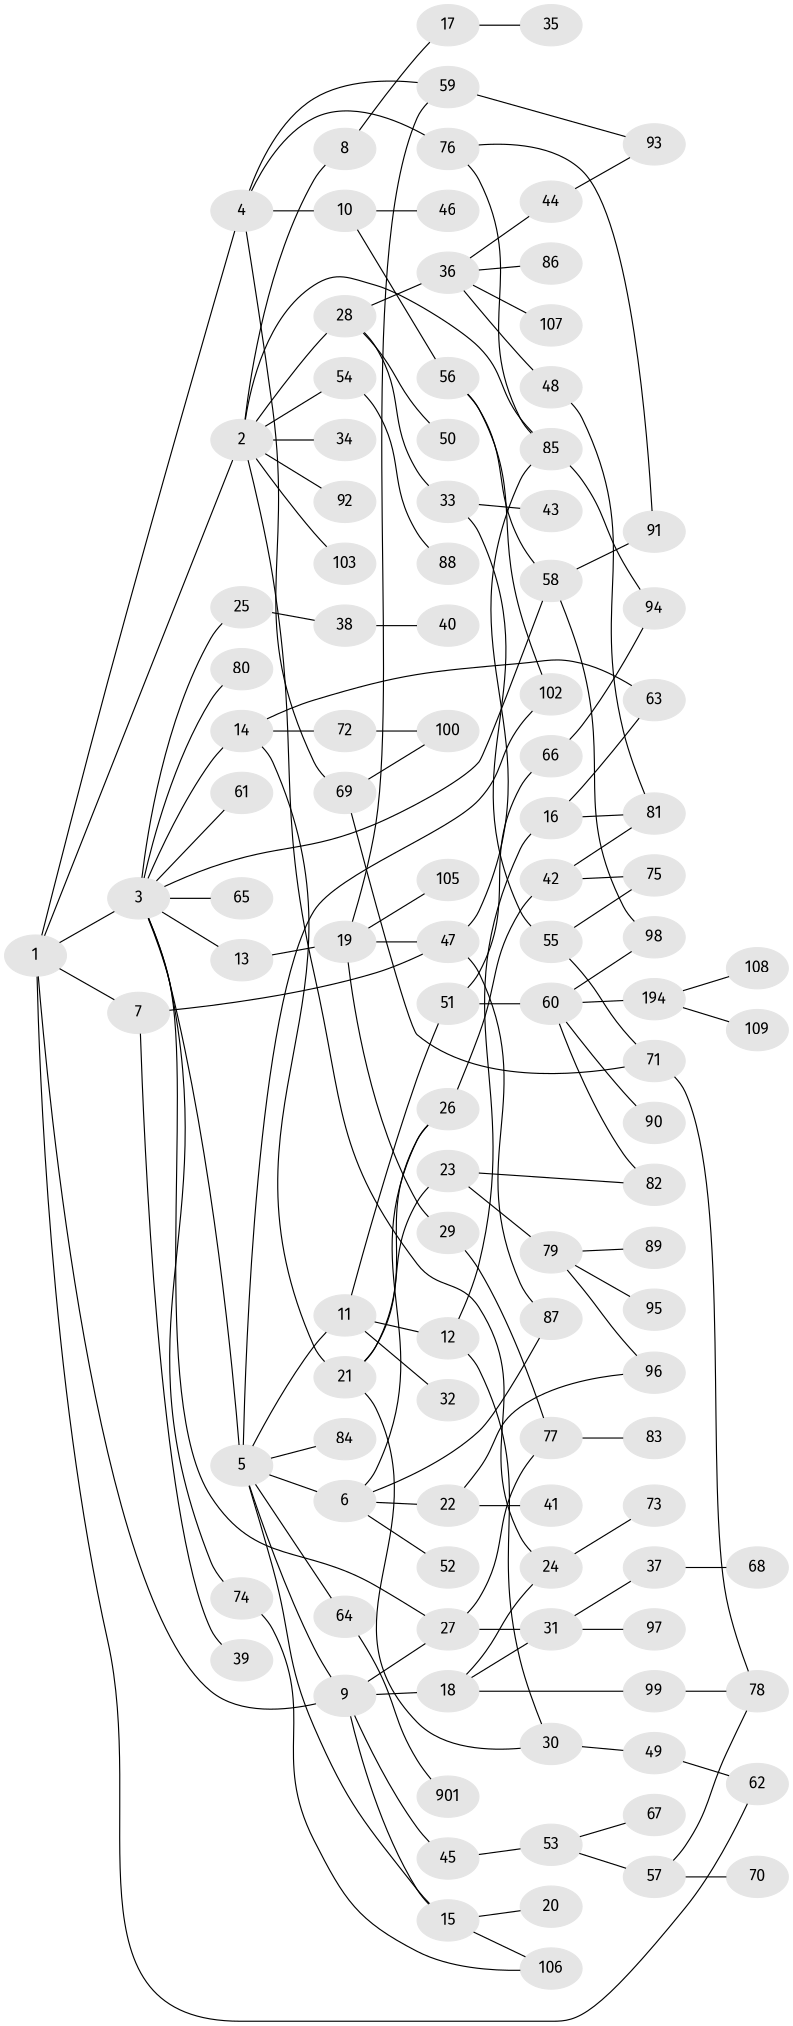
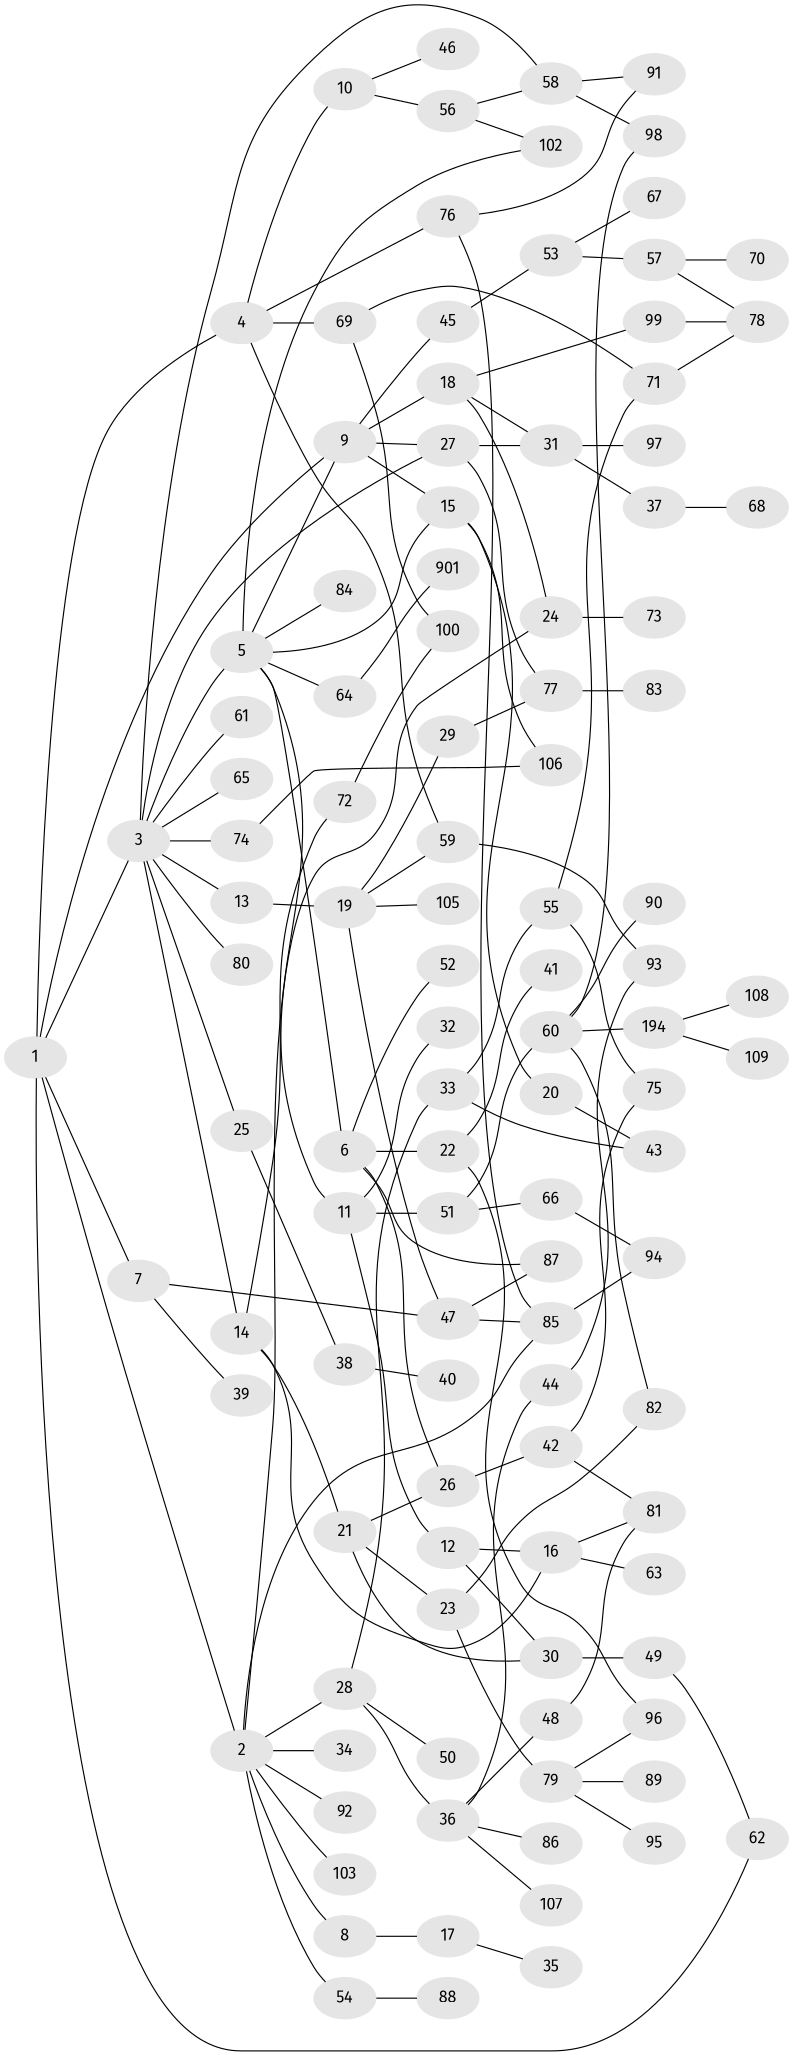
(449, 670) -> (333, 1590)
none -> (590, 1116)
